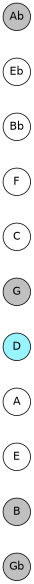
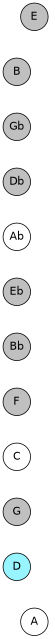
(17, 17) -> (17, 237)
(17, 72) -> (17, 292)
(17, 127) -> (17, 347)
none -> (17, 182)
(17, 182) -> (17, 402)
(17, 457) -> (34, 17)
